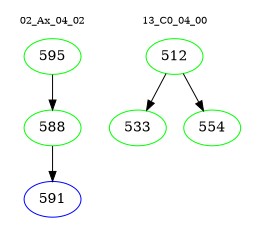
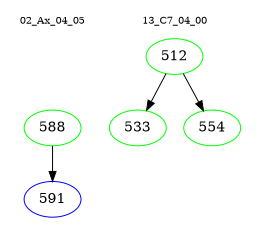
(53, 21) -> (53, 21)
(175, 21) -> (175, 21)
(53, 57) -> none
